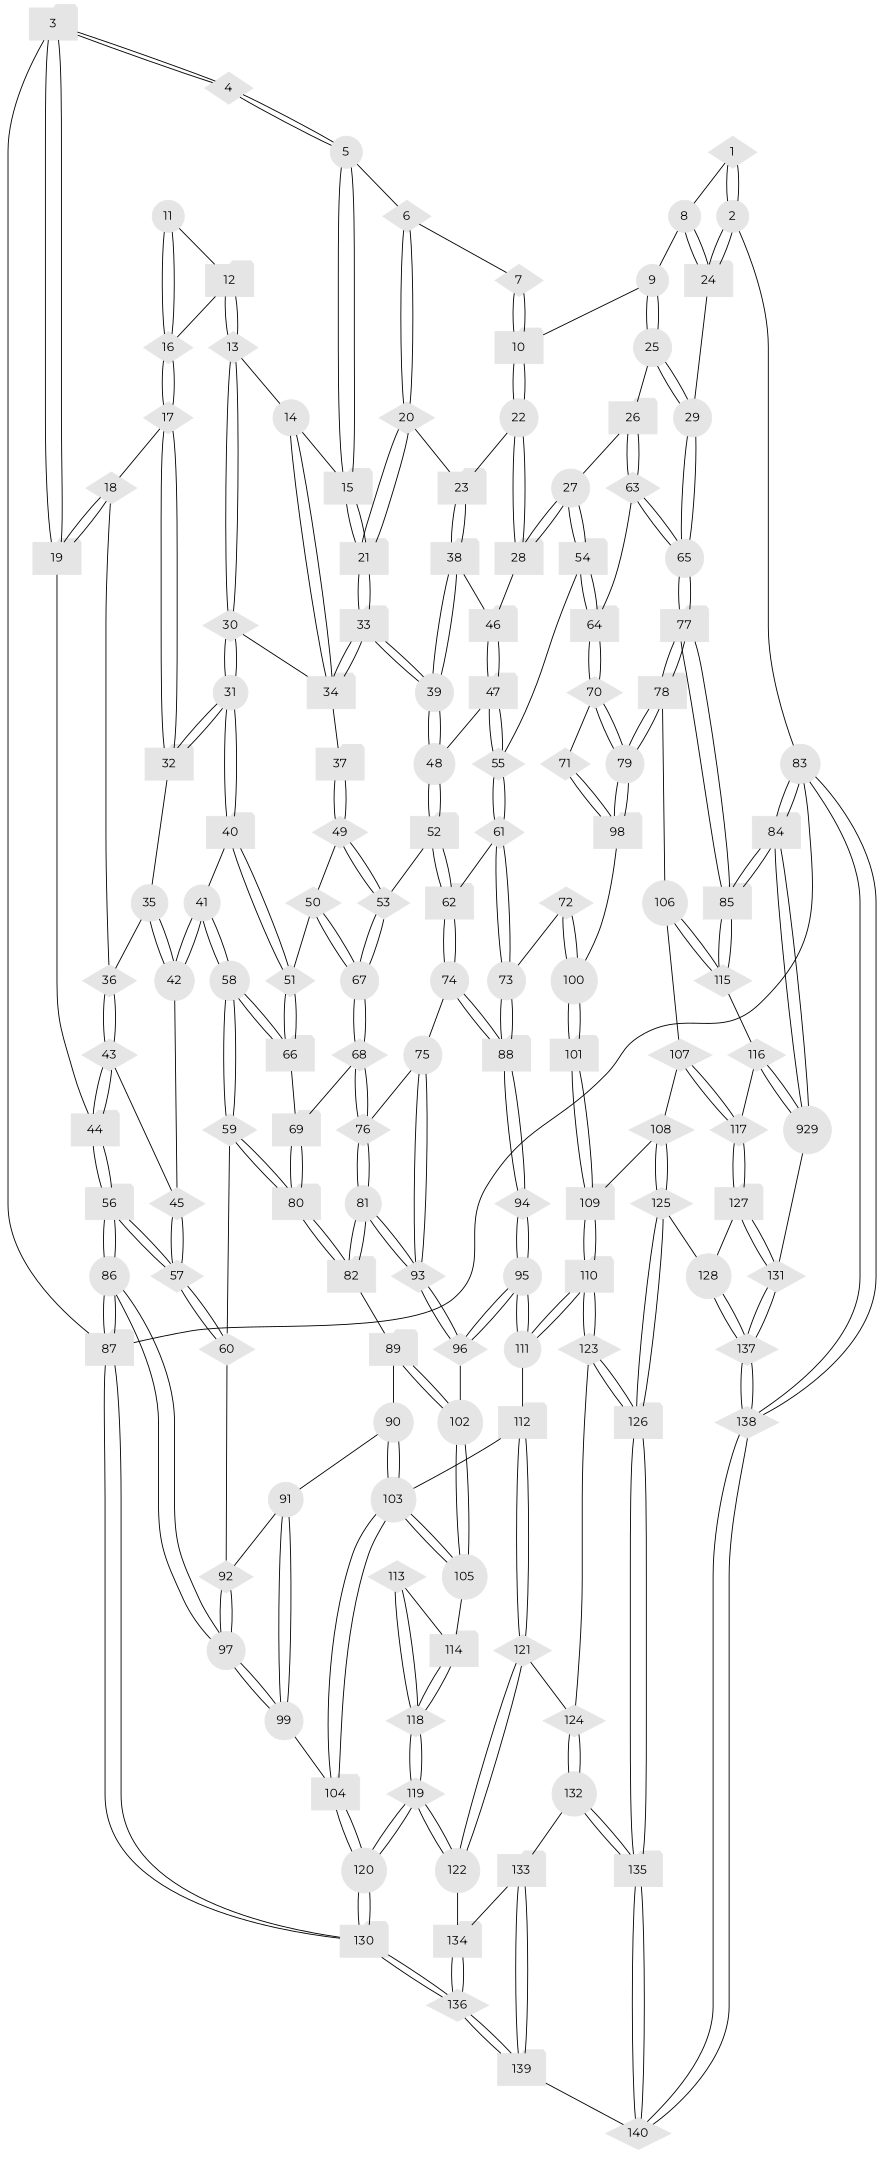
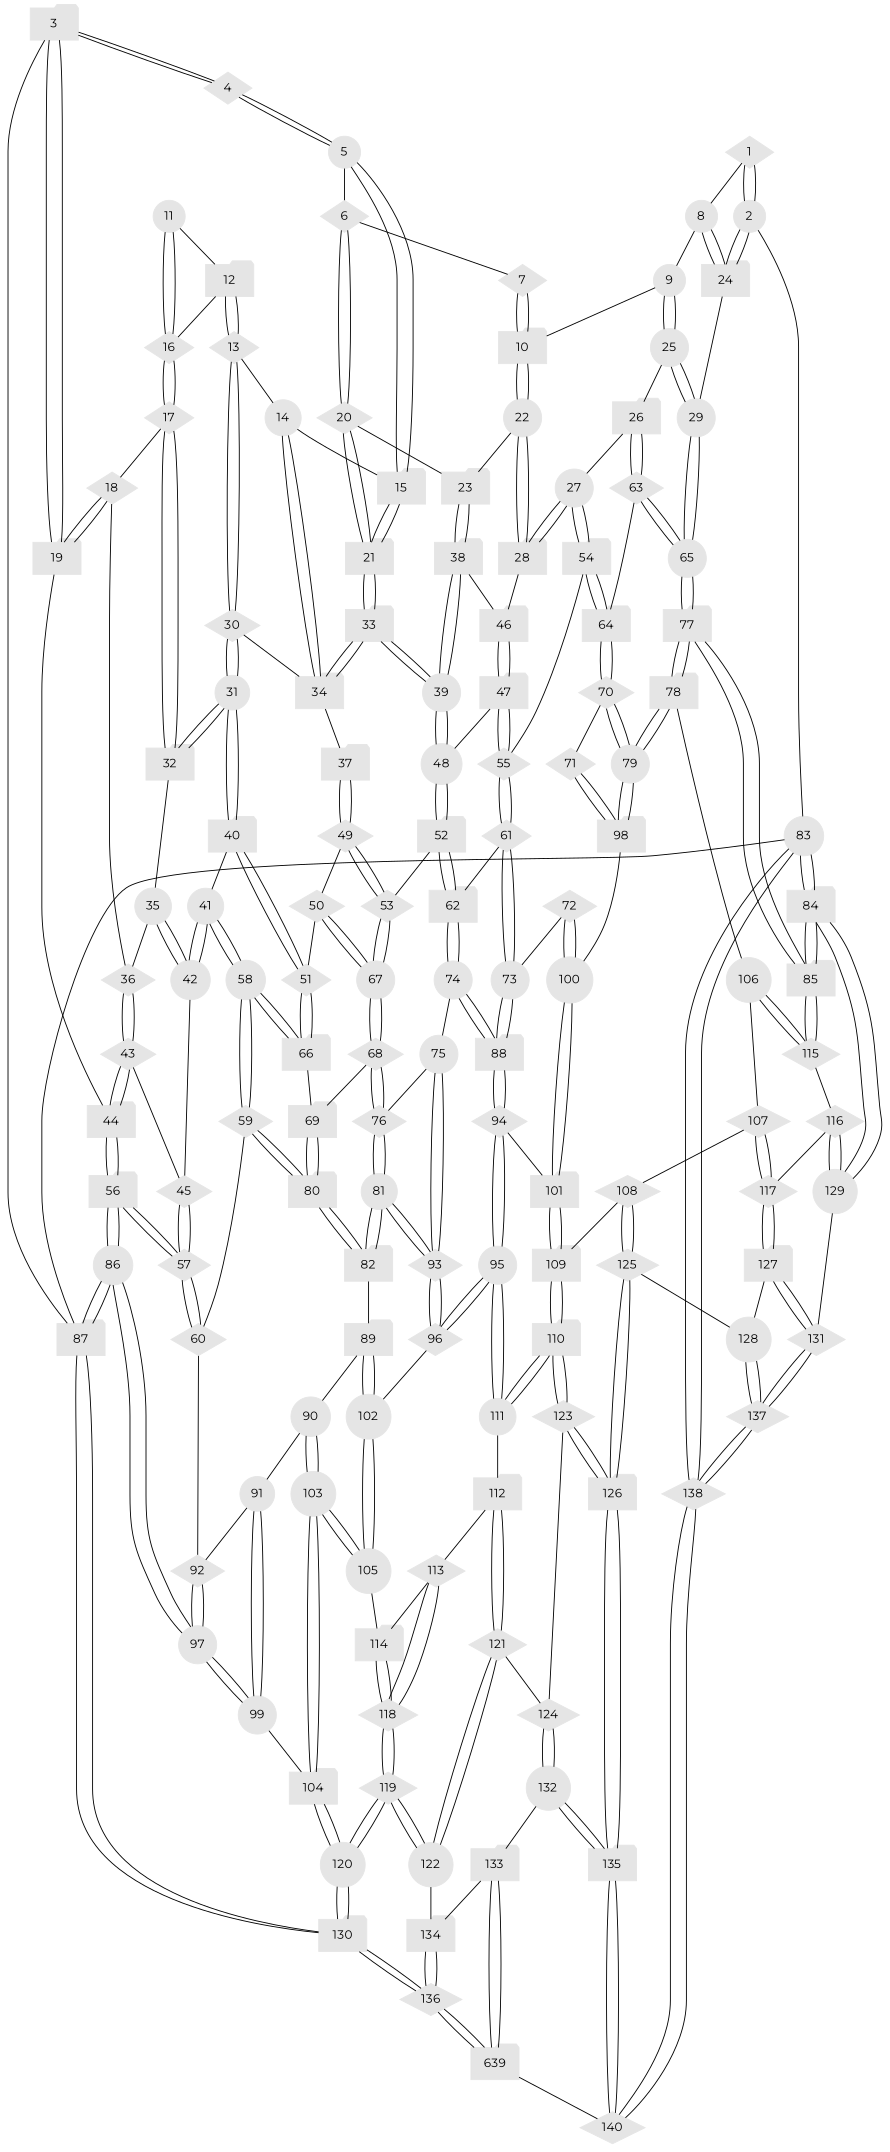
(807, 1130) -> (835, 1191)
none -> (525, 1154)
(449, 1469) -> (465, 1535)
(522, 2069) -> (495, 2064)
